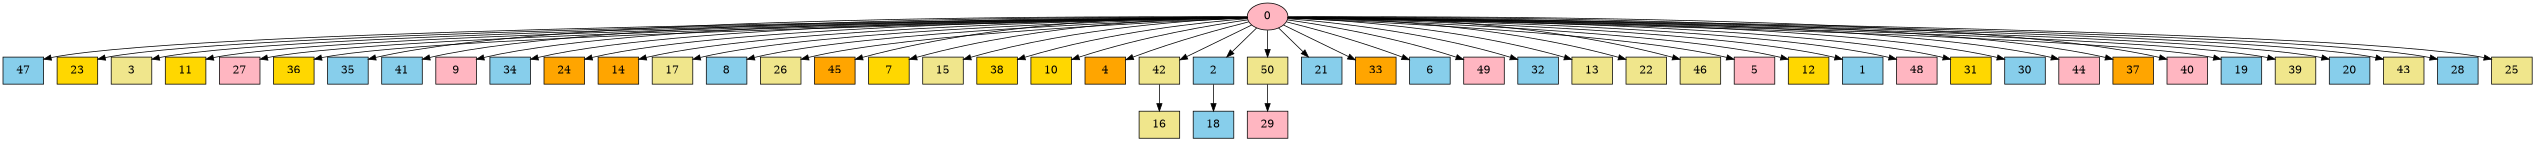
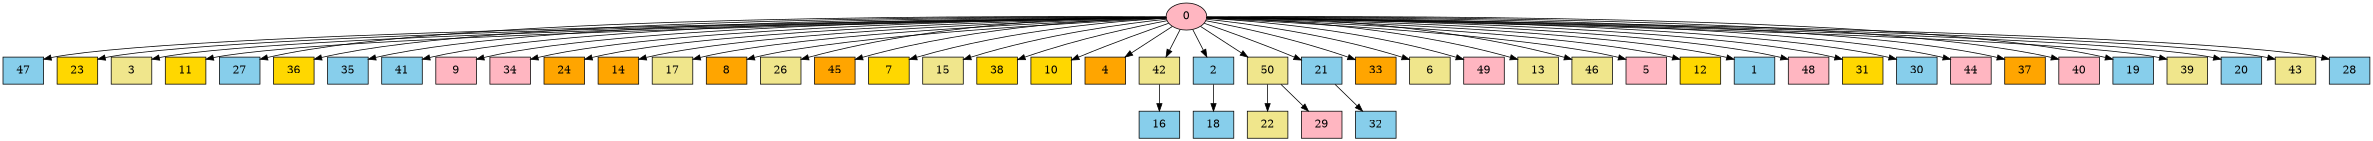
(1400, 32) -> (1346, 95)
(1521, 36) -> (1268, 94)
(240, 71) -> (240, 71)
(510, 71) -> (510, 71)
(727, 71) -> (727, 71)
(1430, 71) -> (1430, 71)
(2512, 71) -> none
(1159, 125) -> (1159, 125)
